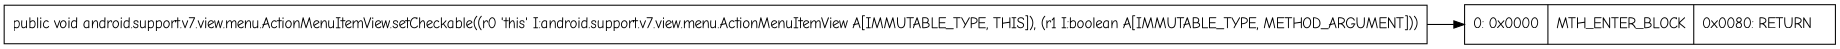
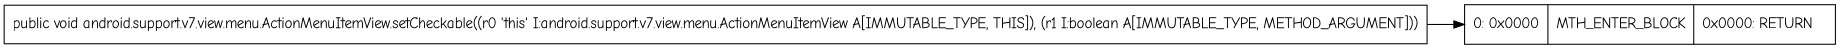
(1764, 24) -> (1765, 24)
